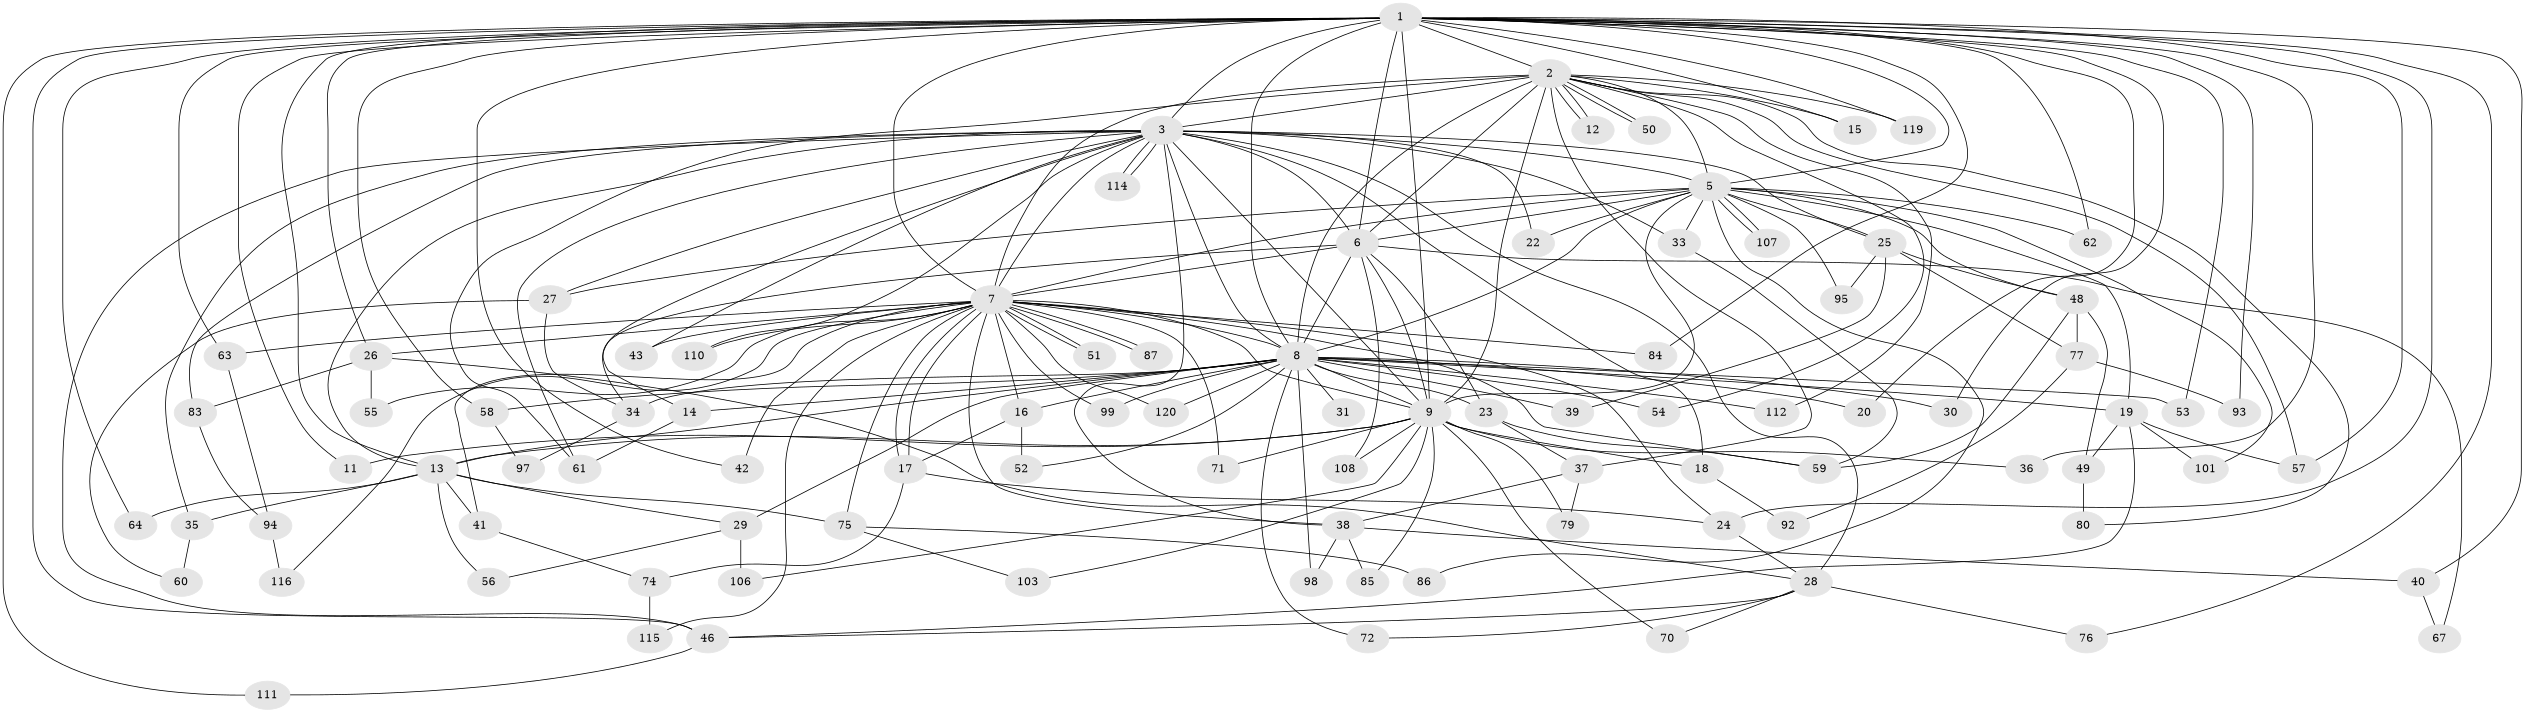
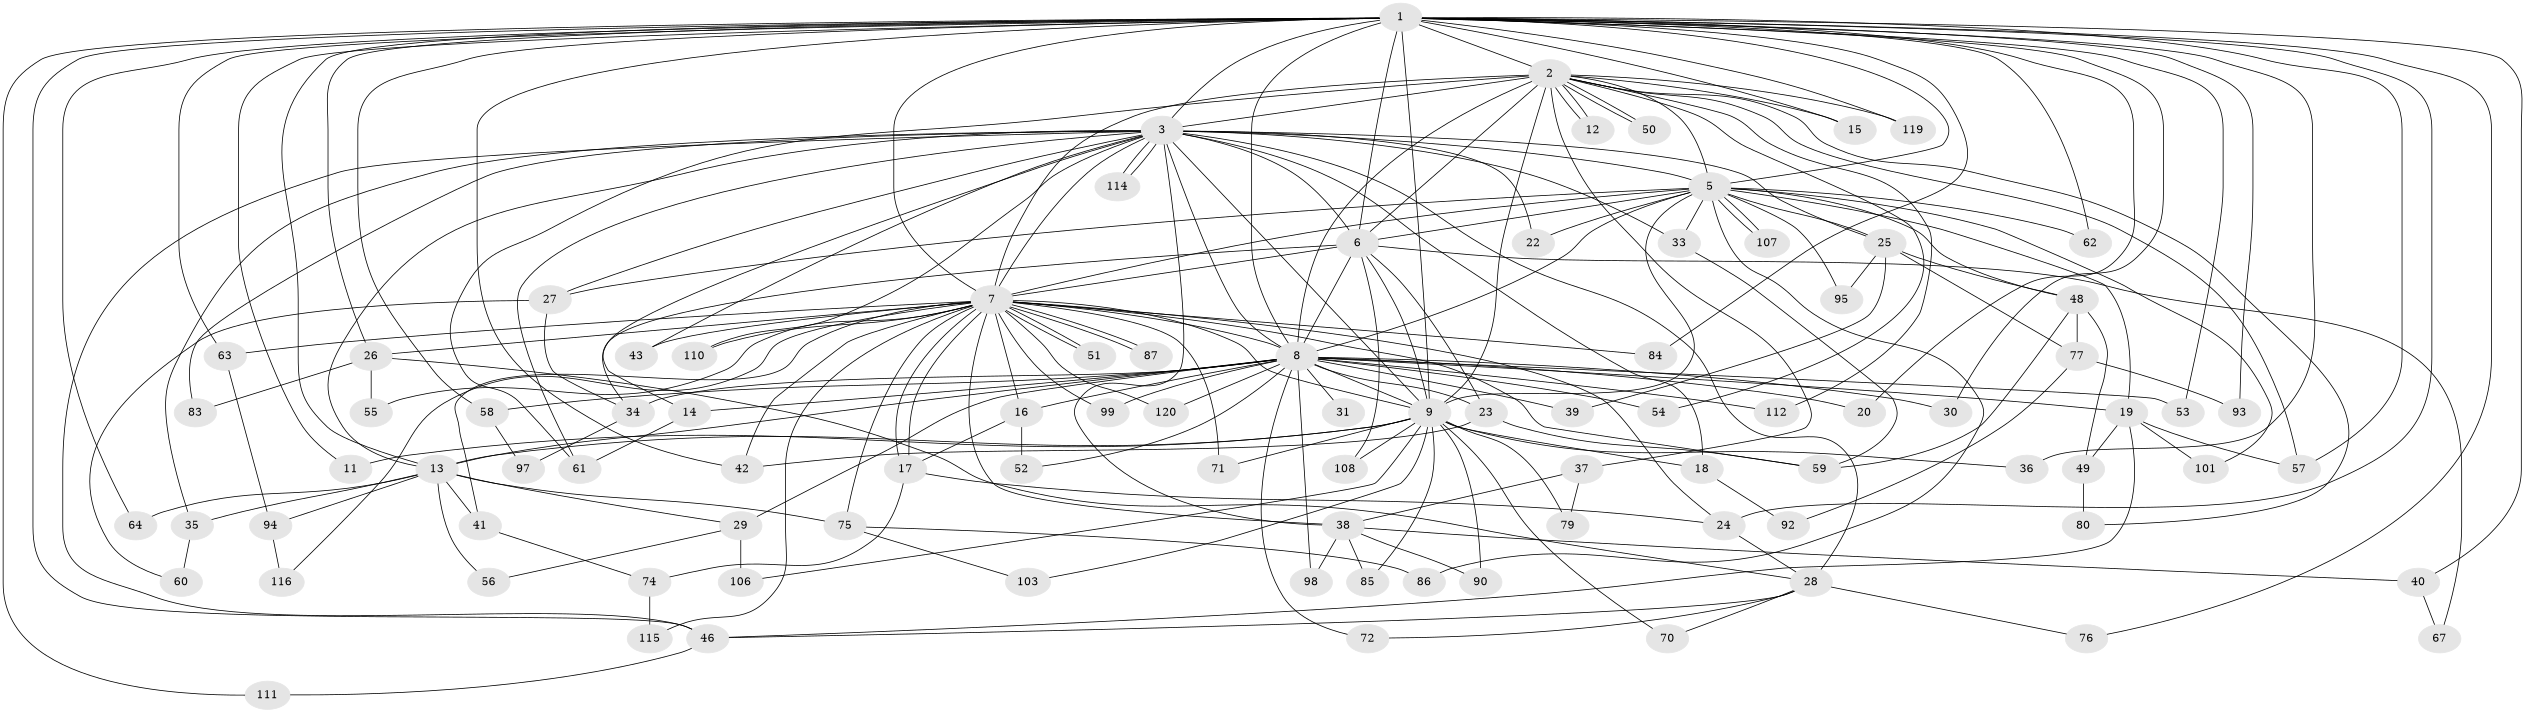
(1523, 435) -> (1153, 449)
(222, 475) -> (354, 498)
none -> (1481, 582)
